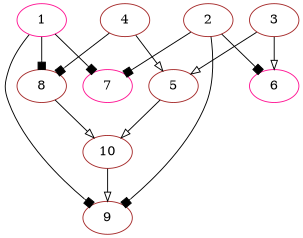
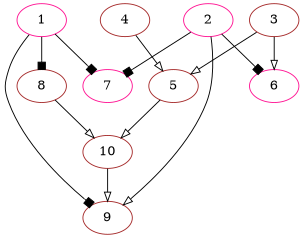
(208, 20) -> (208, 20)
(87, 50) -> none
(194, 128) -> (194, 128)
